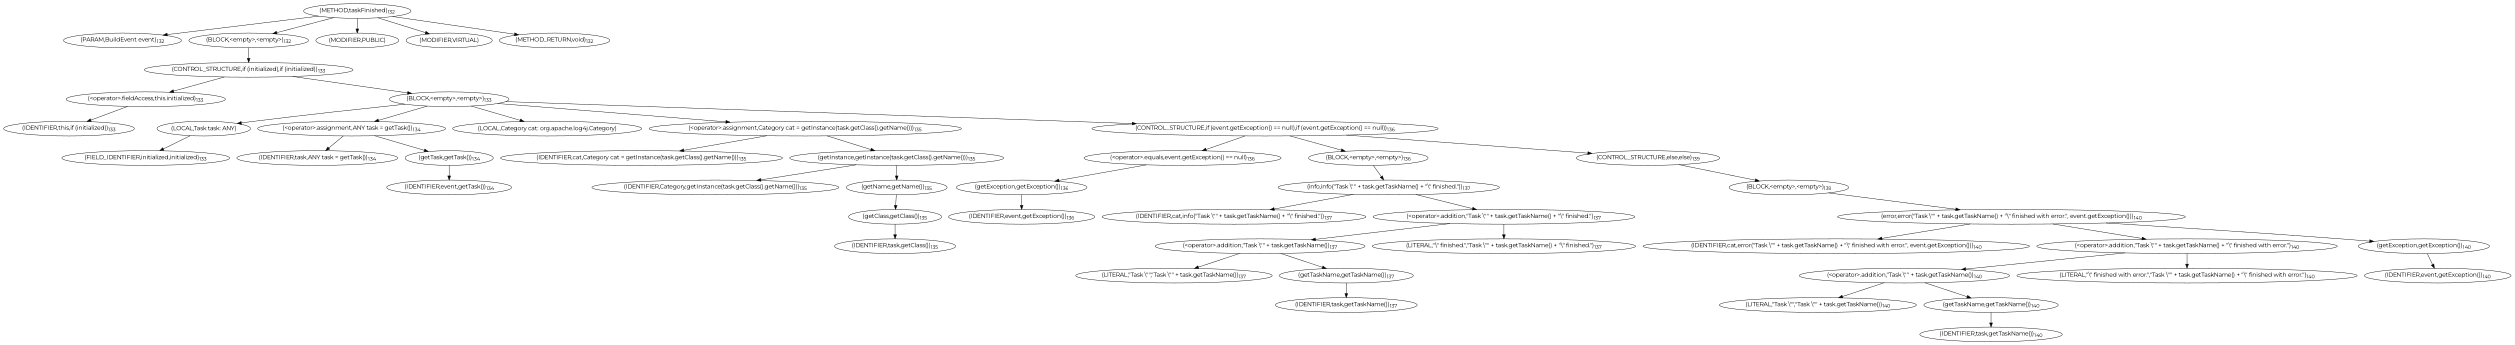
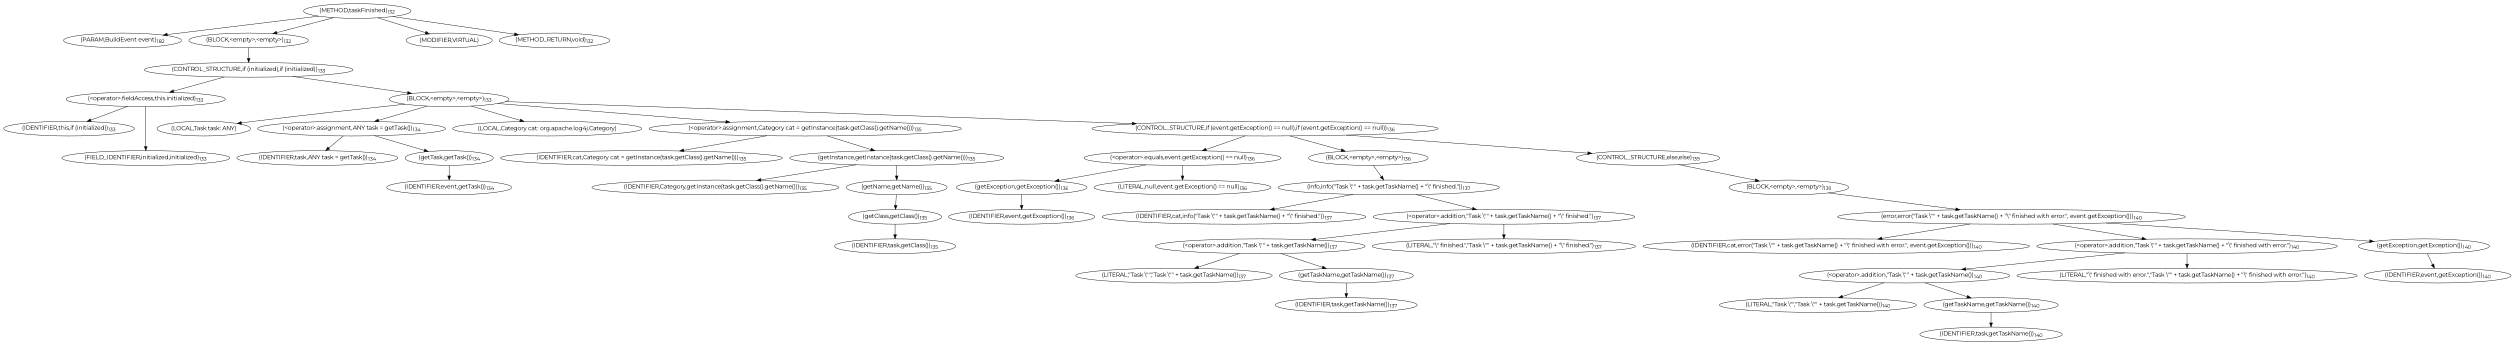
(161, 40) -> (161, 40)
(357, 40) -> none
(177, 142) -> (146, 127)
none -> (1183, 187)
